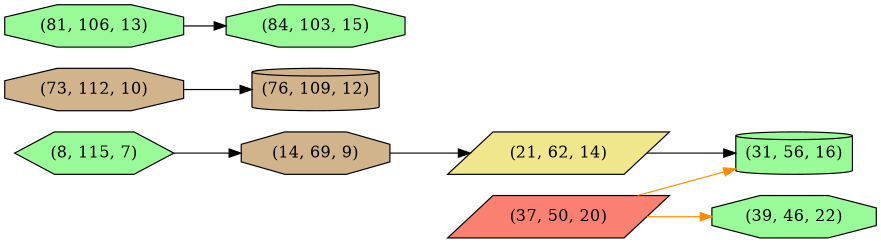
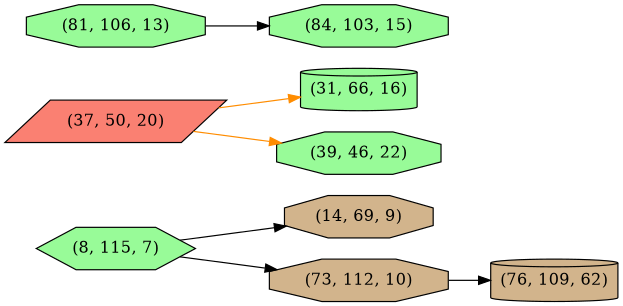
(316, 90) -> (554, 280)
(559, 153) -> none
(794, 153) -> (359, 90)
none -> (222, 262)
